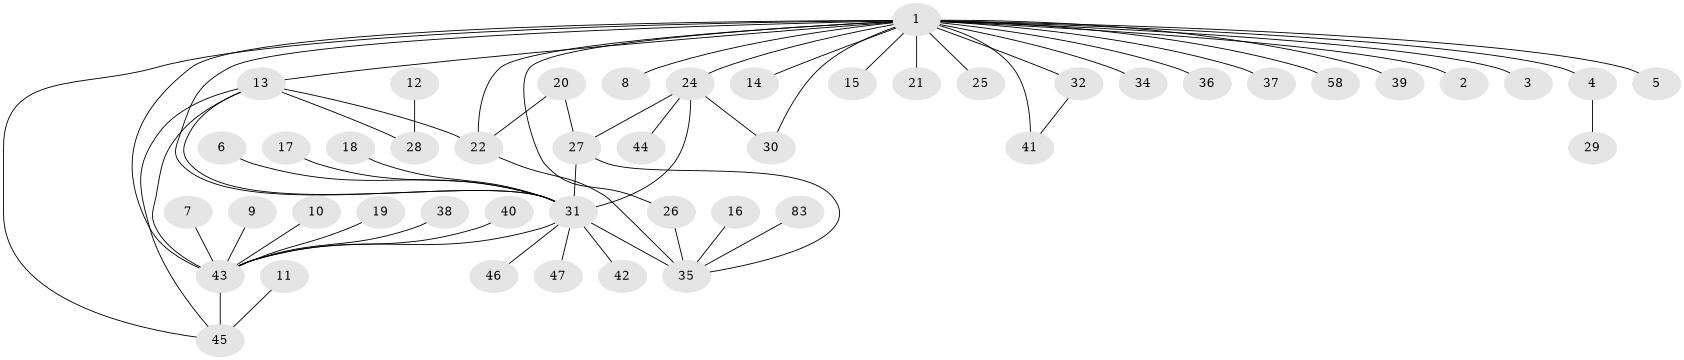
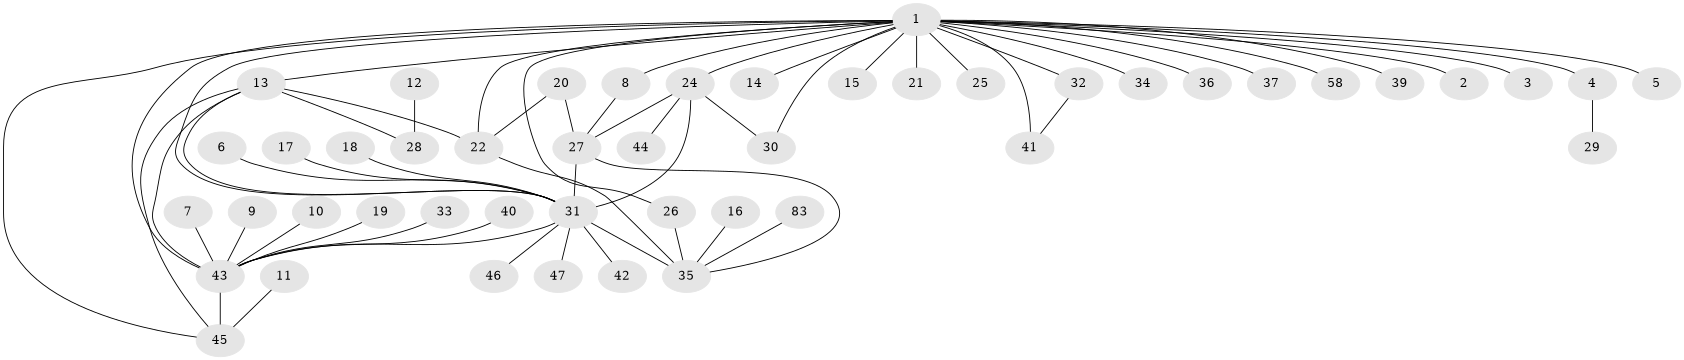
none -> (601, 116)
(445, 212) -> (445, 212)
